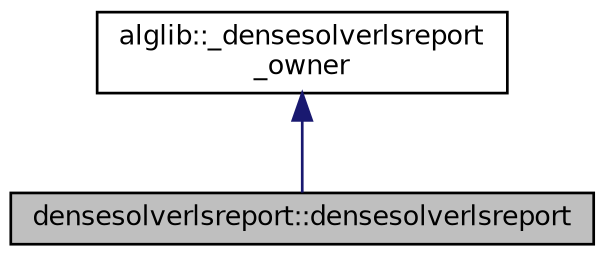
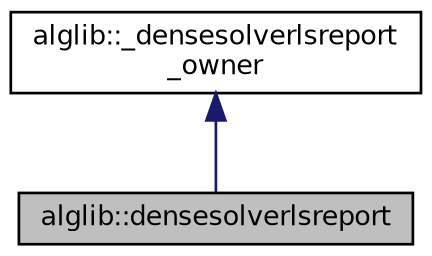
(302, 219) -> (216, 219)
